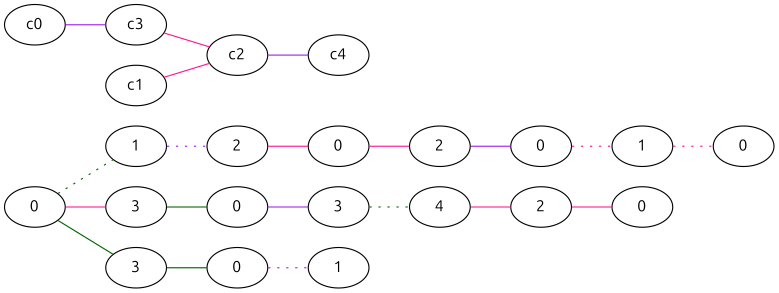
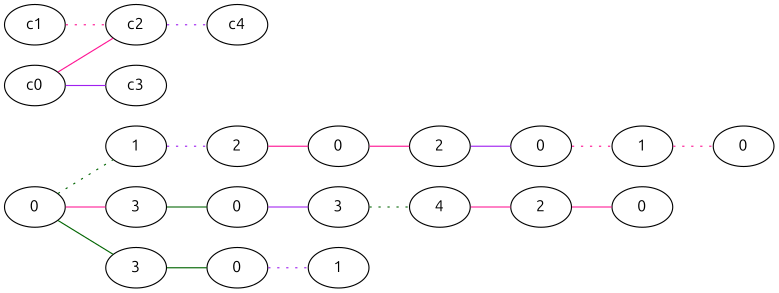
(187, 40) -> (86, 55)
(288, 55) -> (187, 25)
(187, 70) -> (86, 25)
